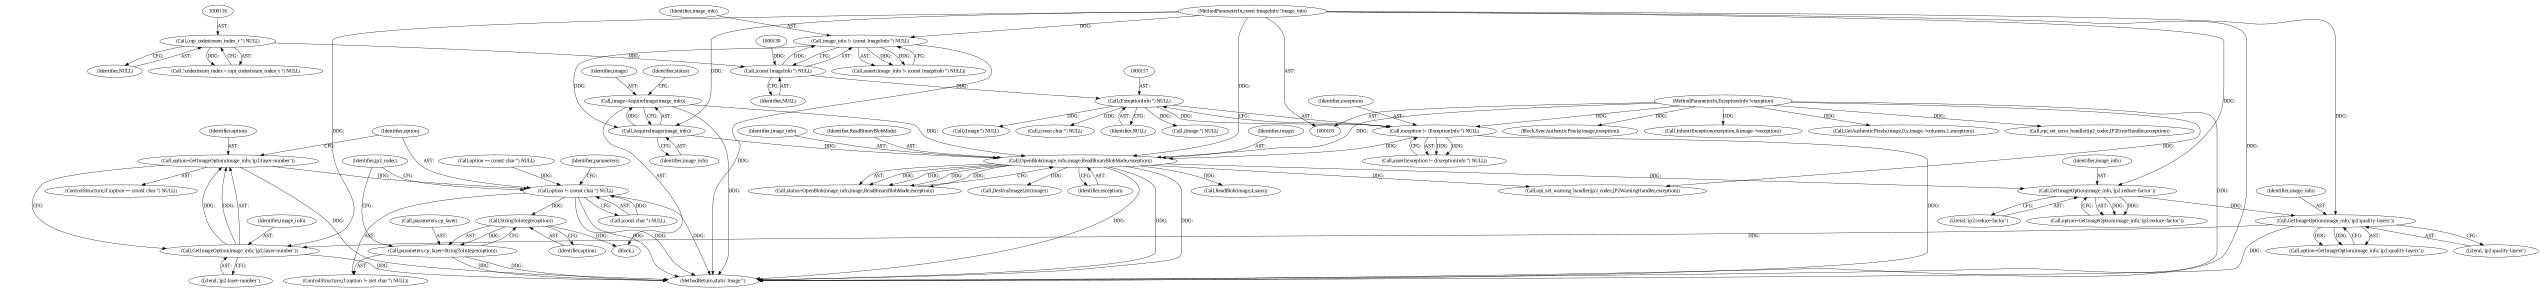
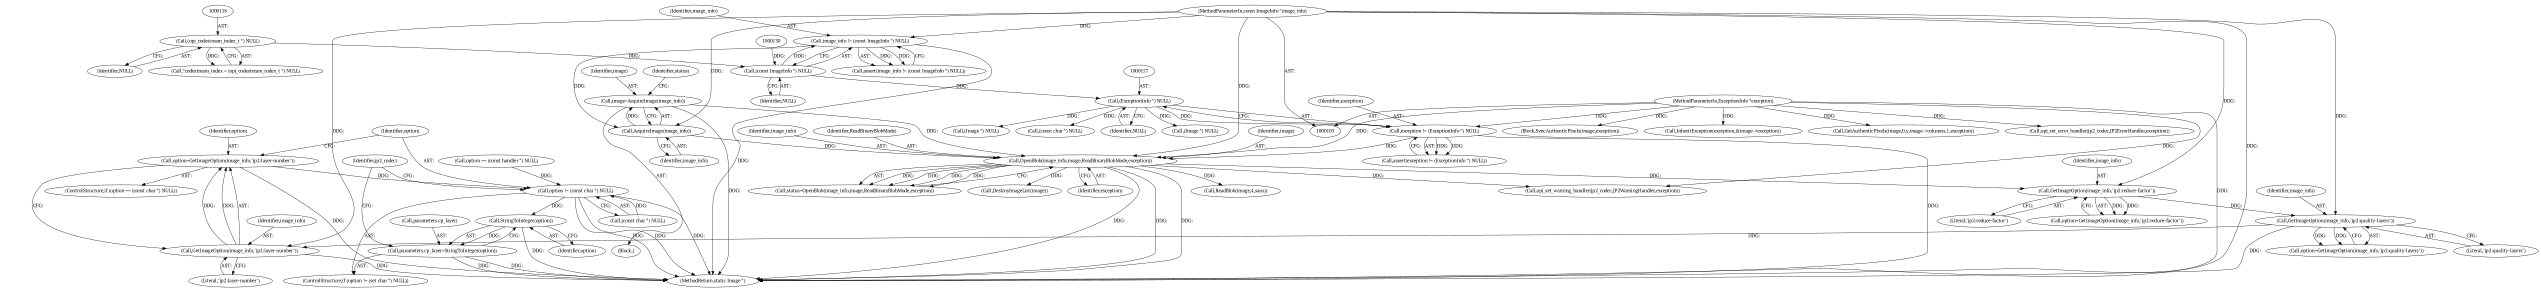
(497, 161) -> (497, 161)
(595, 161) -> none
(582, 234) -> (581, 273)
